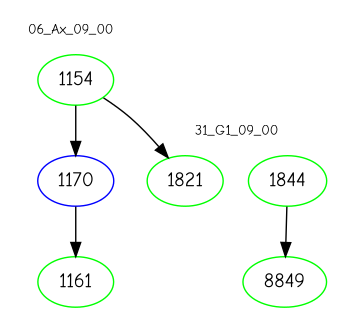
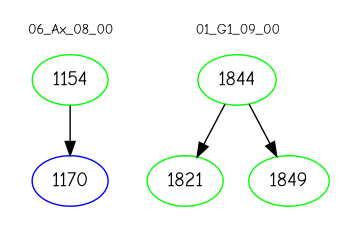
(71, 30) -> (71, 30)
(237, 131) -> (238, 30)
(145, 132) -> (214, 124)
(76, 282) -> none
(285, 282) -> (289, 181)
